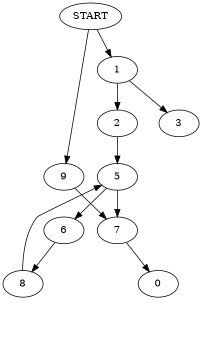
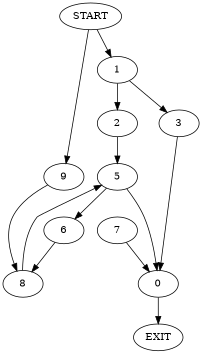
(87, 200) -> (13, 217)
(117, 200) -> (147, 224)
none -> (169, 200)
none -> (158, 337)
